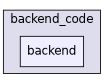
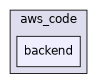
(52, 20) -> (49, 20)
